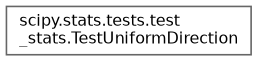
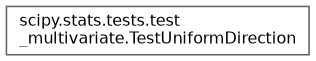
(129, 31) -> (158, 31)
